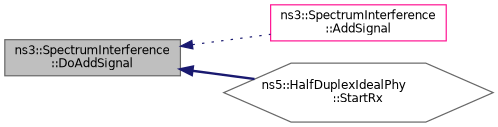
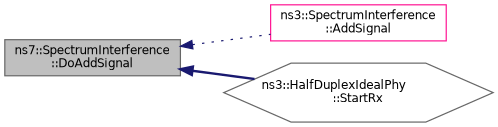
(93, 58) -> (93, 58)
(358, 93) -> (358, 93)
